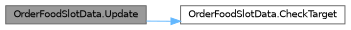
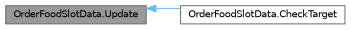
(159, 21) -> (168, 8)
